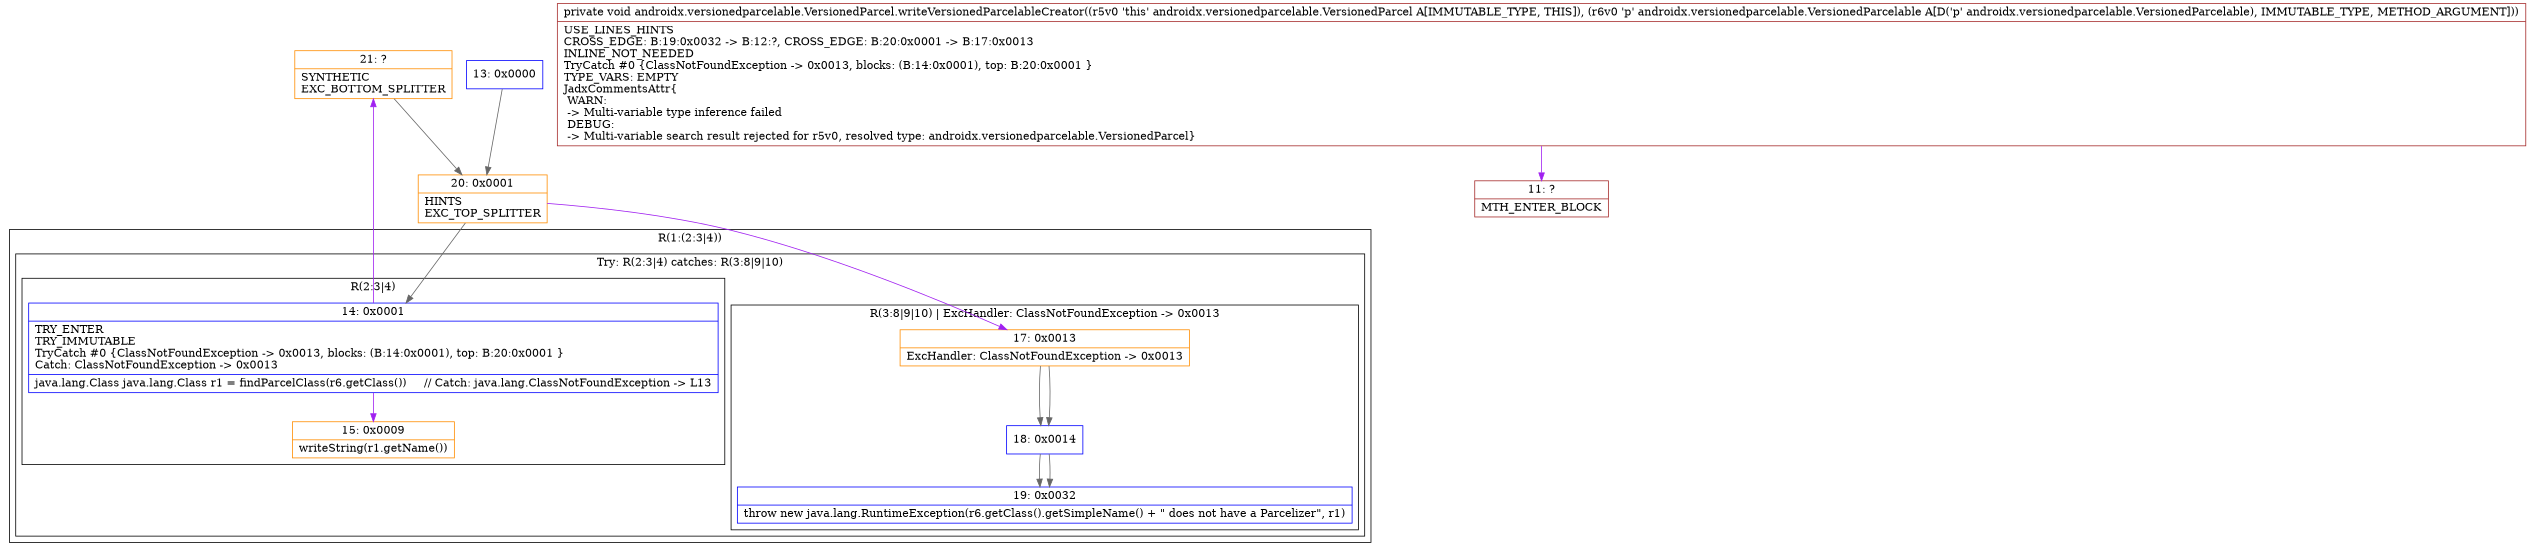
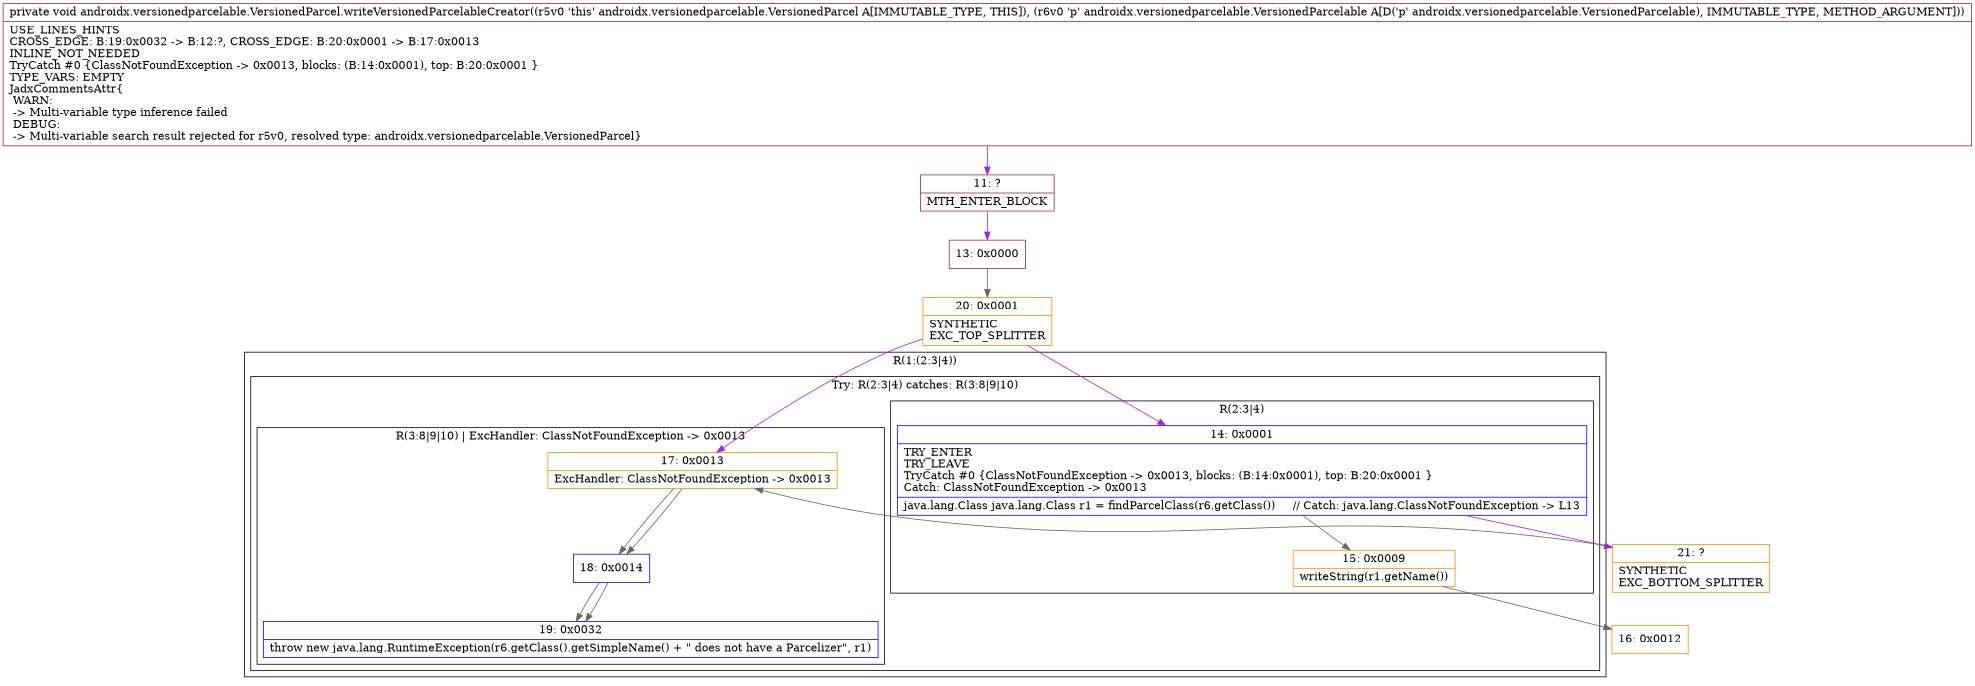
(505, 75) -> (987, 254)
(425, 134) -> (1186, 530)
(444, 202) -> (964, 324)
none -> (987, 222)
(438, 260) -> (1093, 384)
(86, 342) -> (937, 464)
(373, 403) -> (1324, 531)
none -> (1650, 640)
